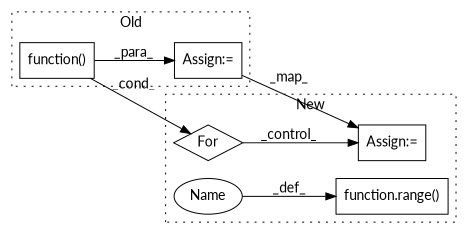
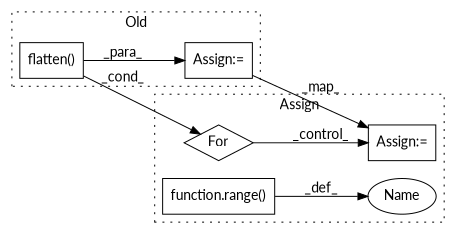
(57, 60) -> (52, 60)
(311, 106) -> (299, 106)
(284, 196) -> (316, 196)
